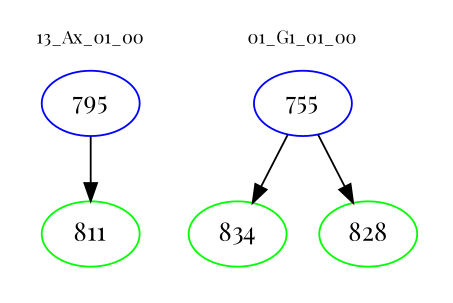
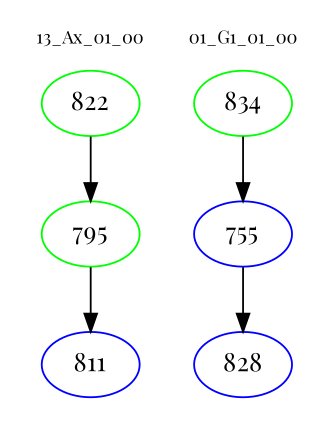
none -> (91, 103)
(91, 103) -> (91, 234)
(274, 161) -> (243, 160)
(91, 234) -> (91, 365)
(368, 234) -> (243, 365)
